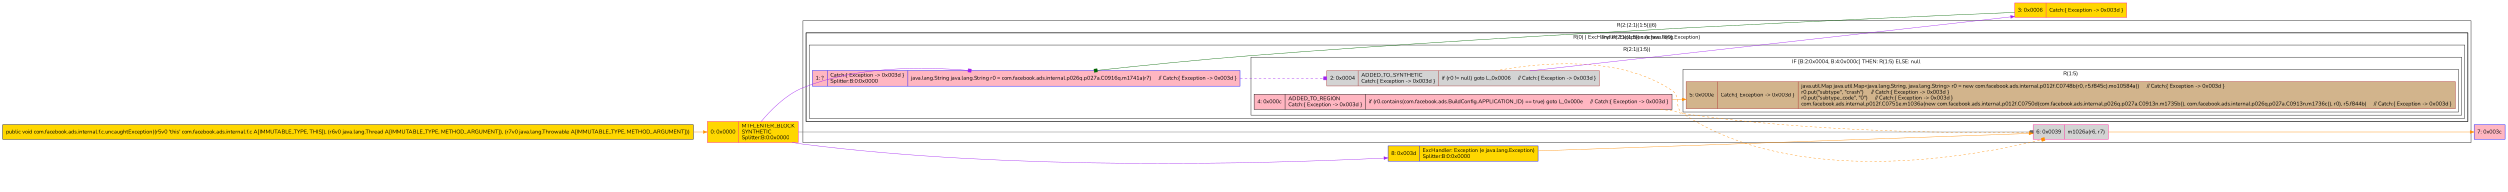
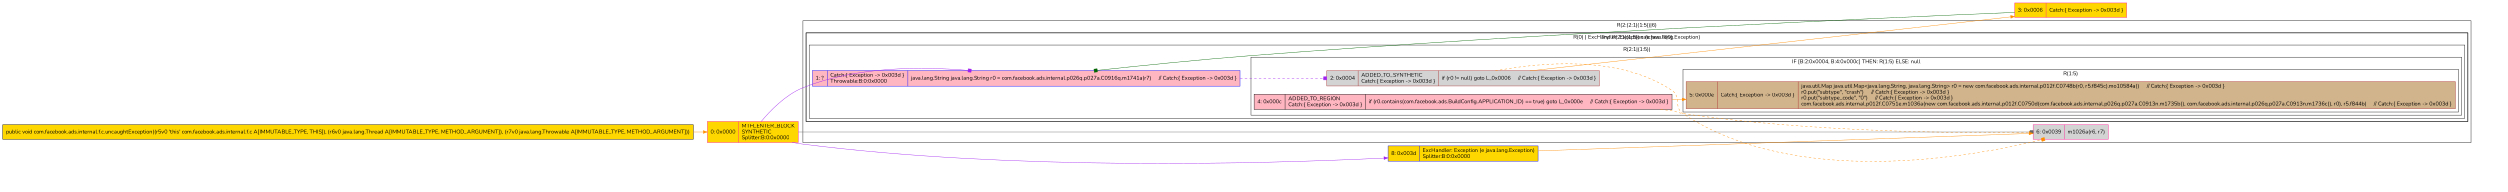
(1782, 43) -> (1782, 43)
(854, 81) -> (859, 81)
(2490, 132) -> none
